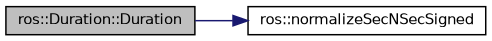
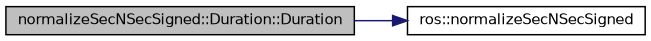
(100, 21) -> (180, 21)
